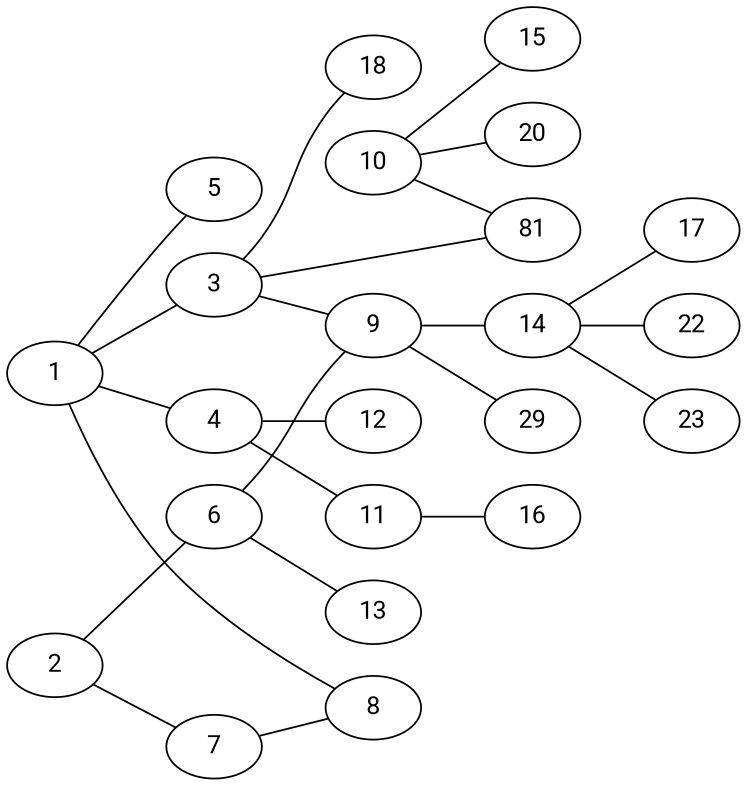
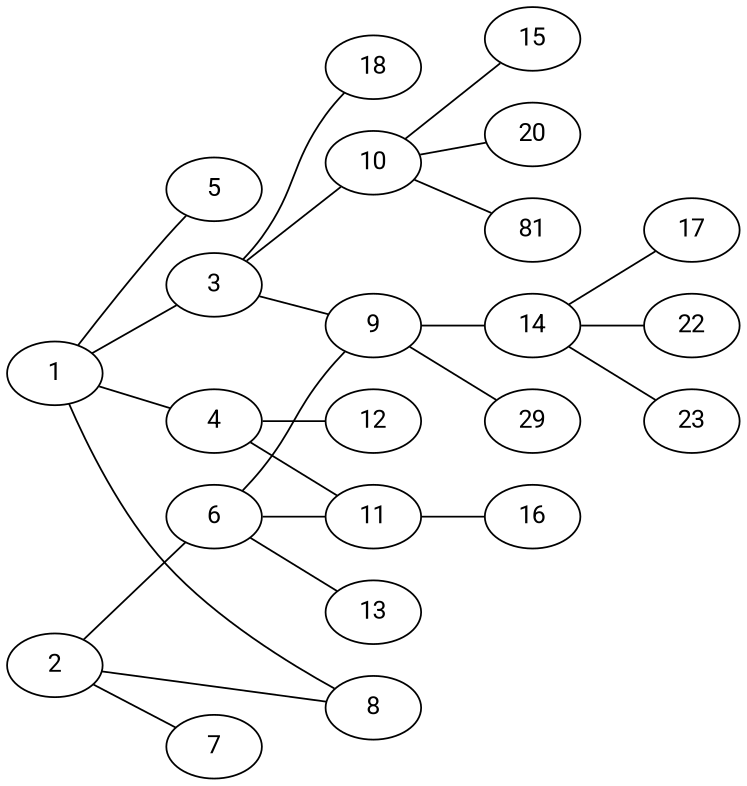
(373, 257) -> (294, 224)
none -> (294, 517)
(294, 727) -> (214, 687)
